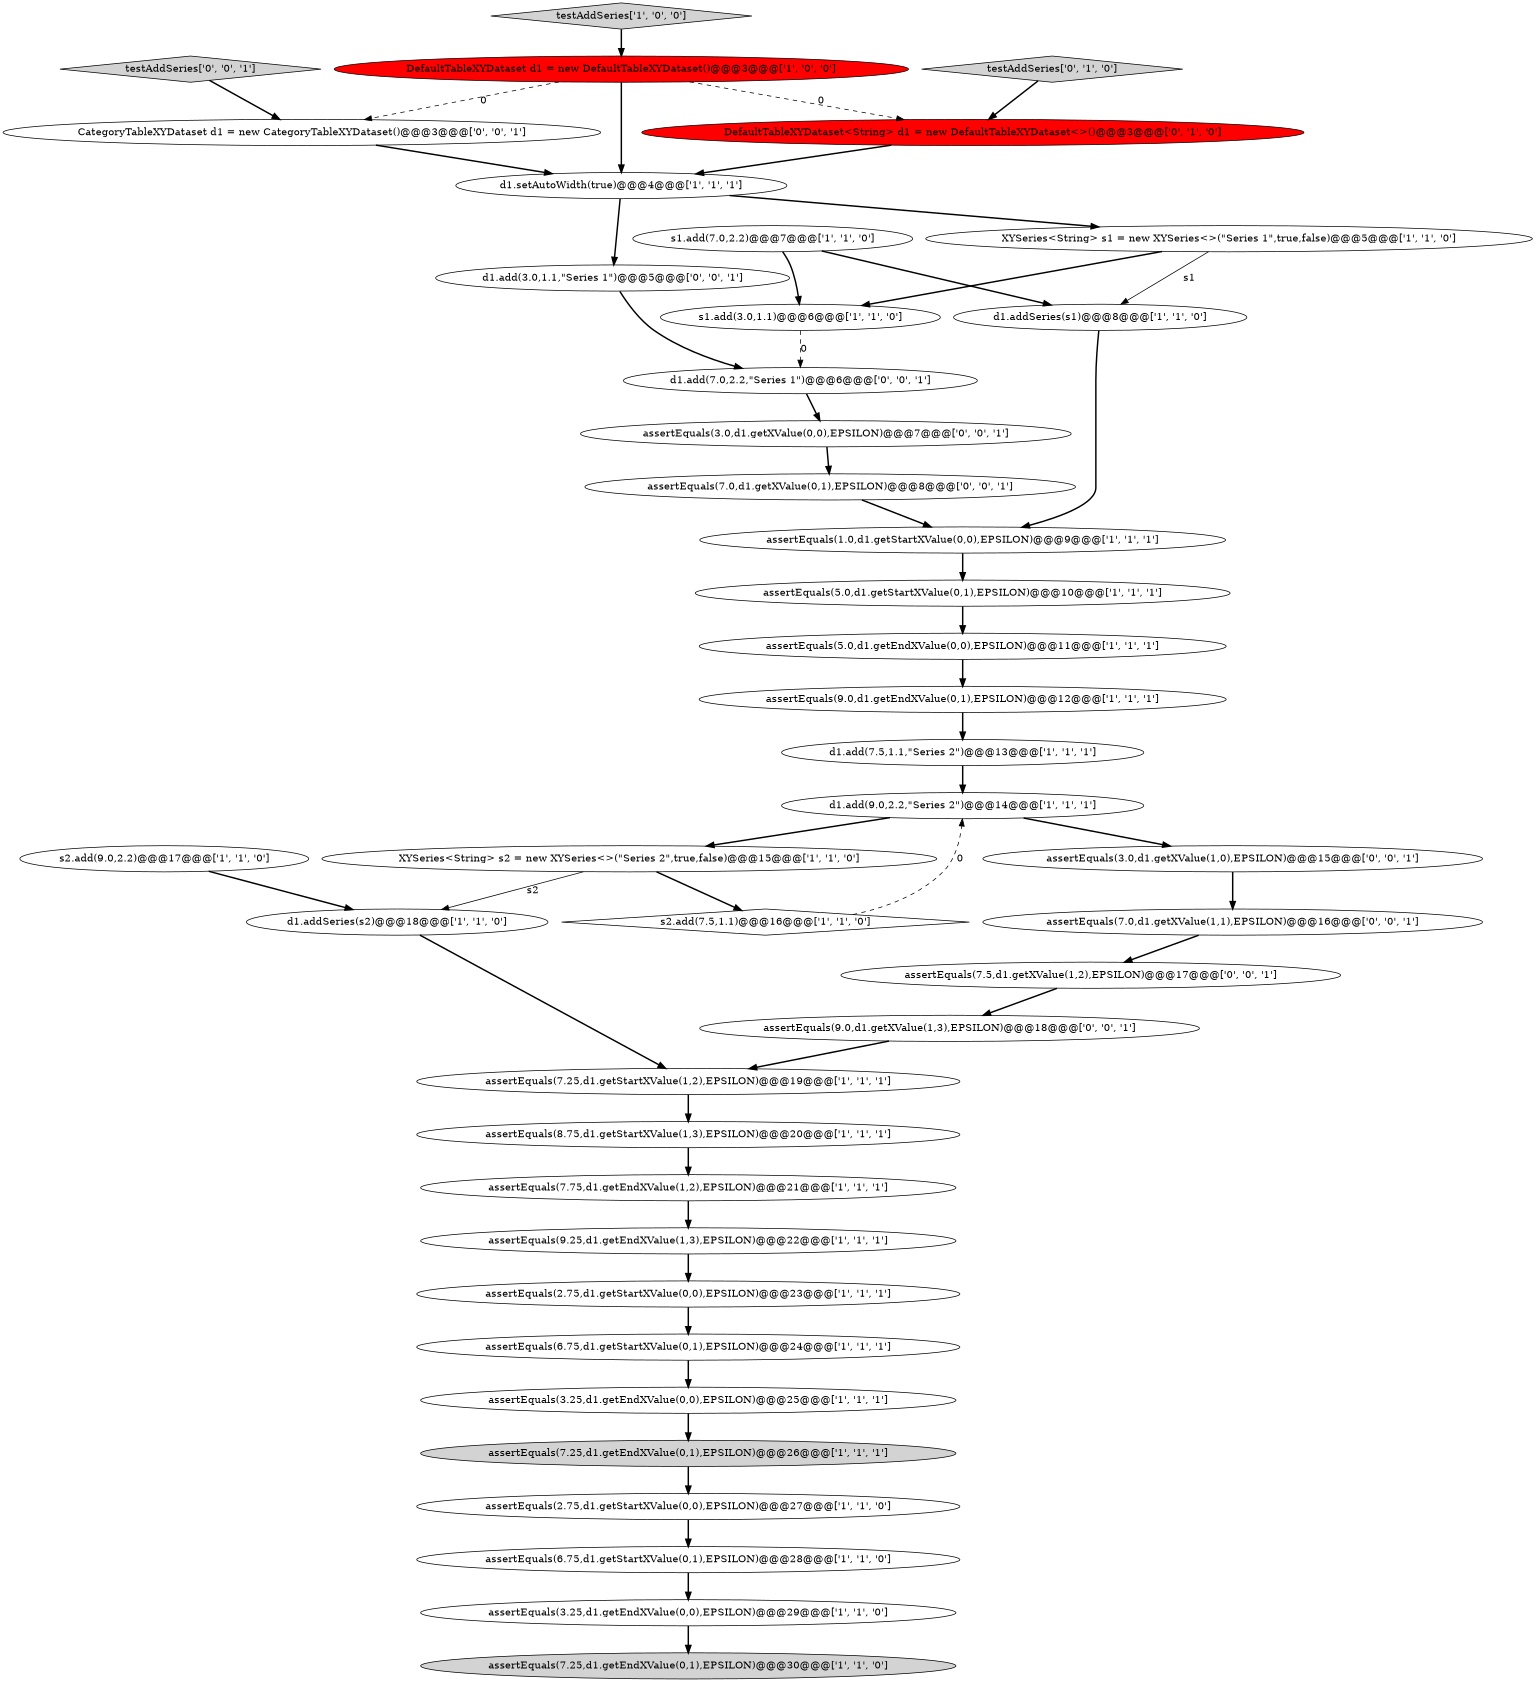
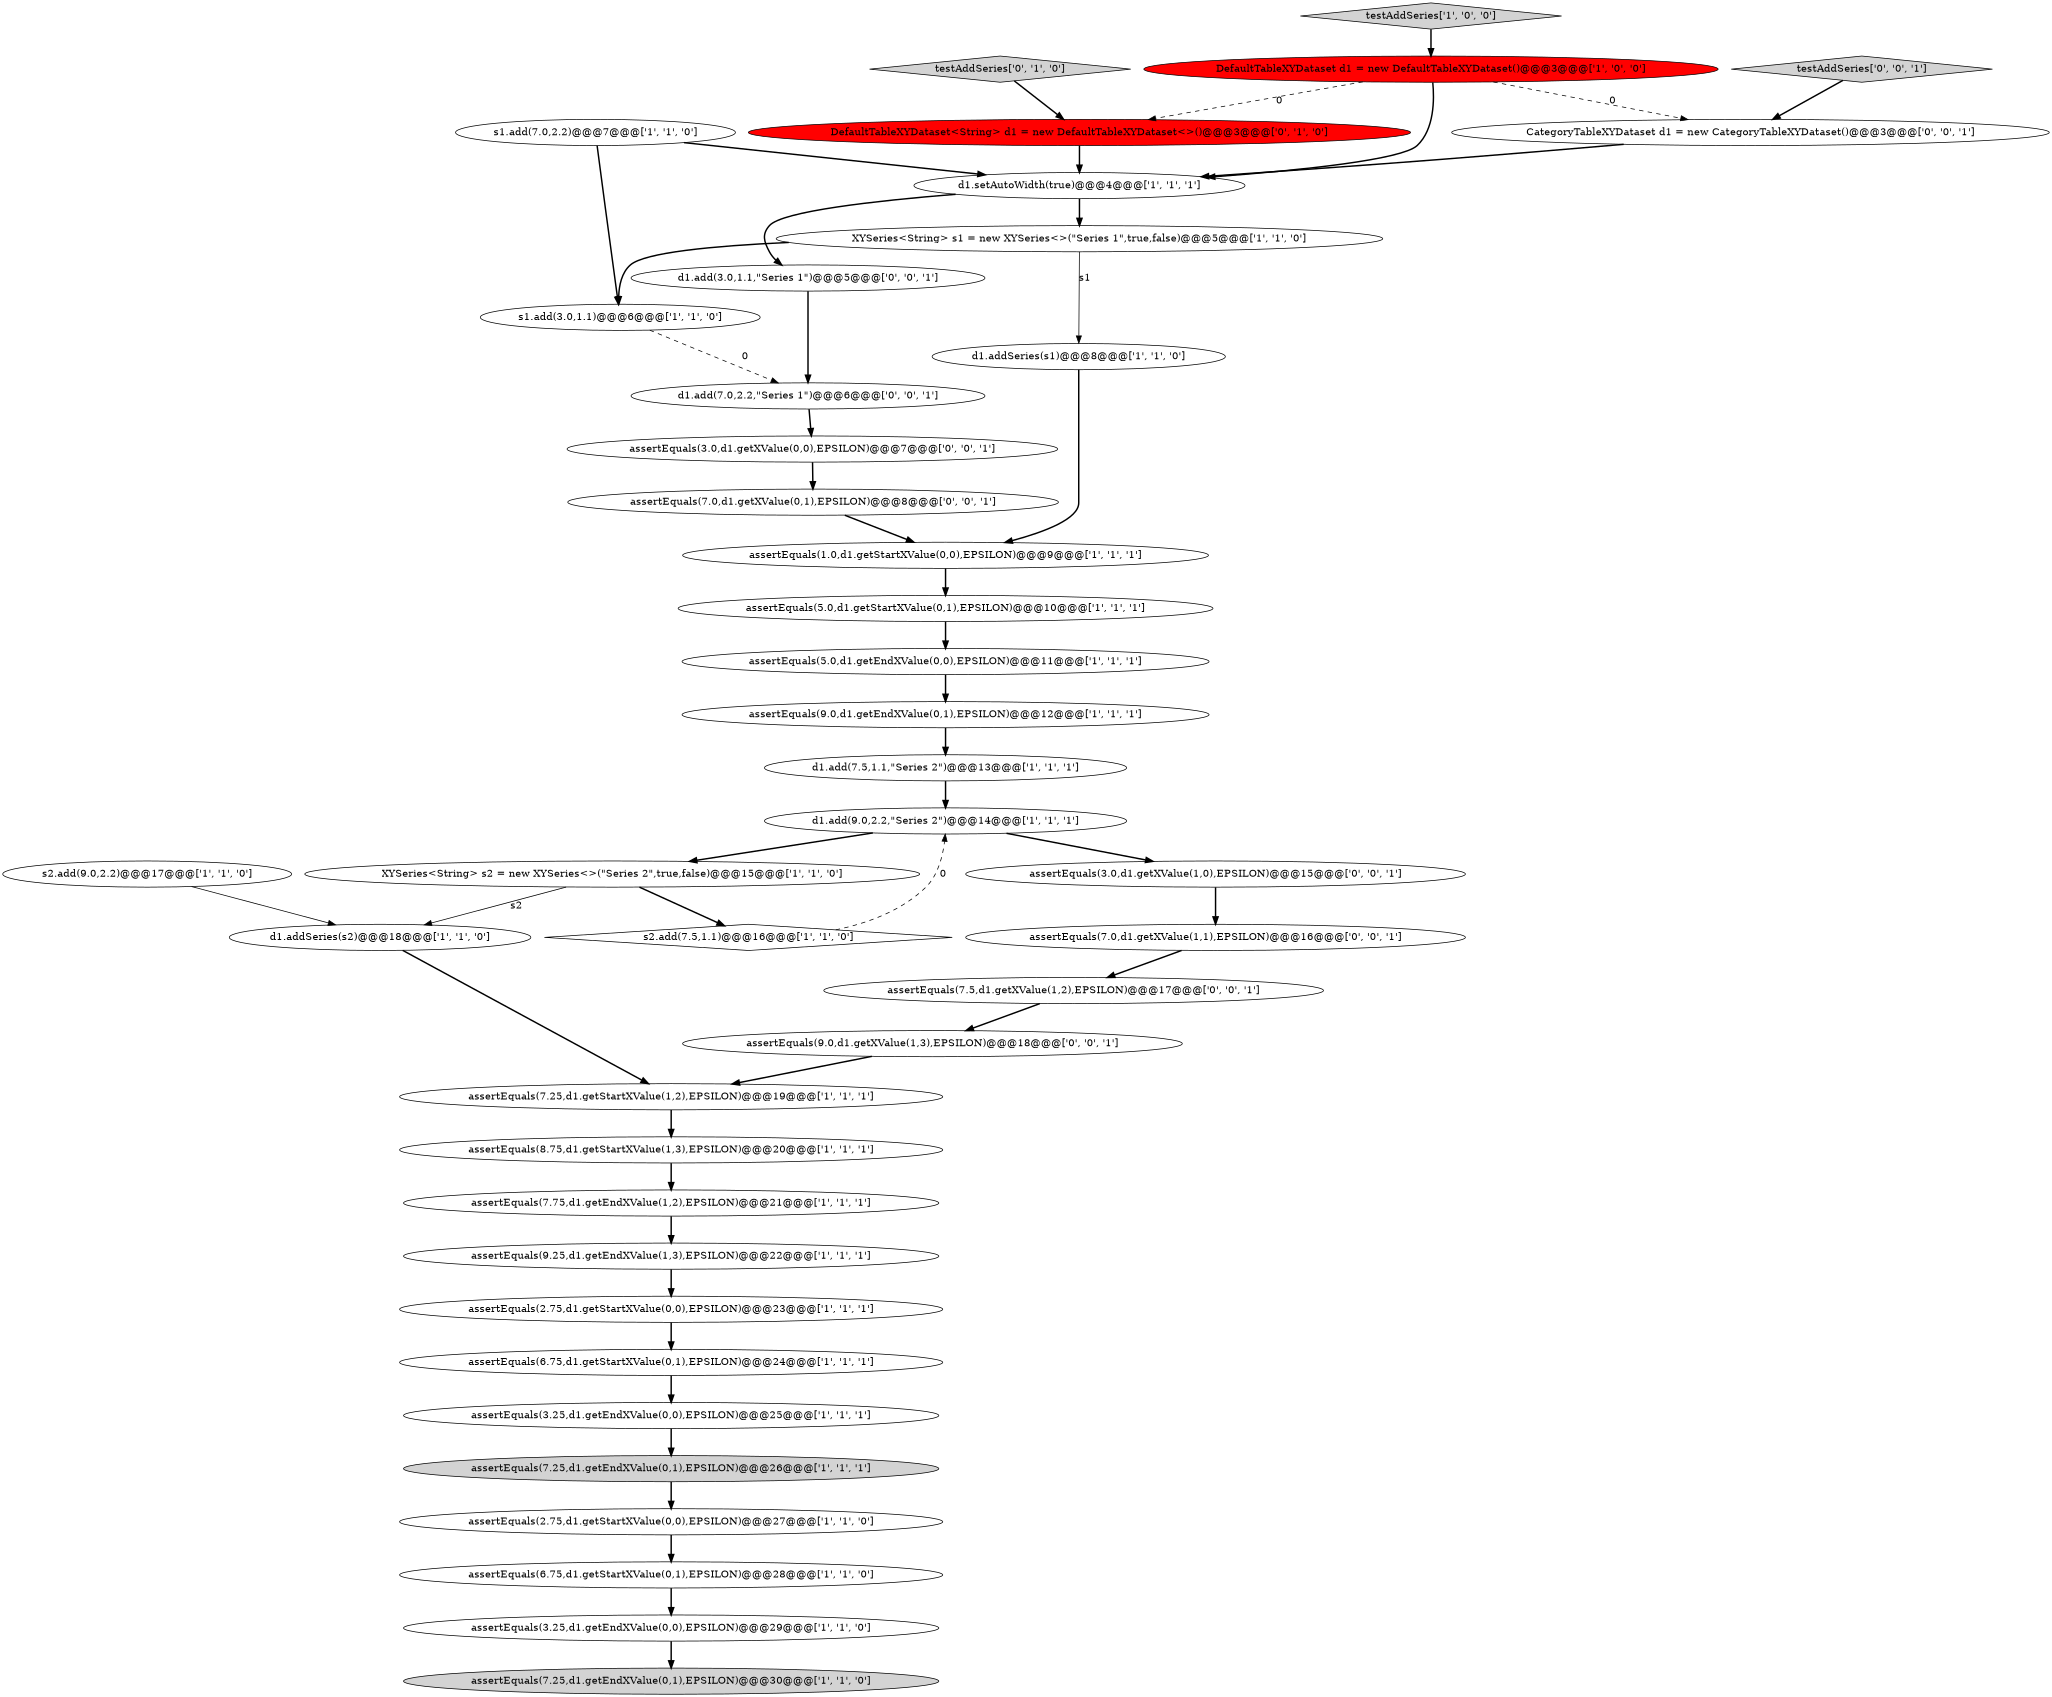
(933, 277) -> (831, 158)
(277, 889) -> (260, 905)
